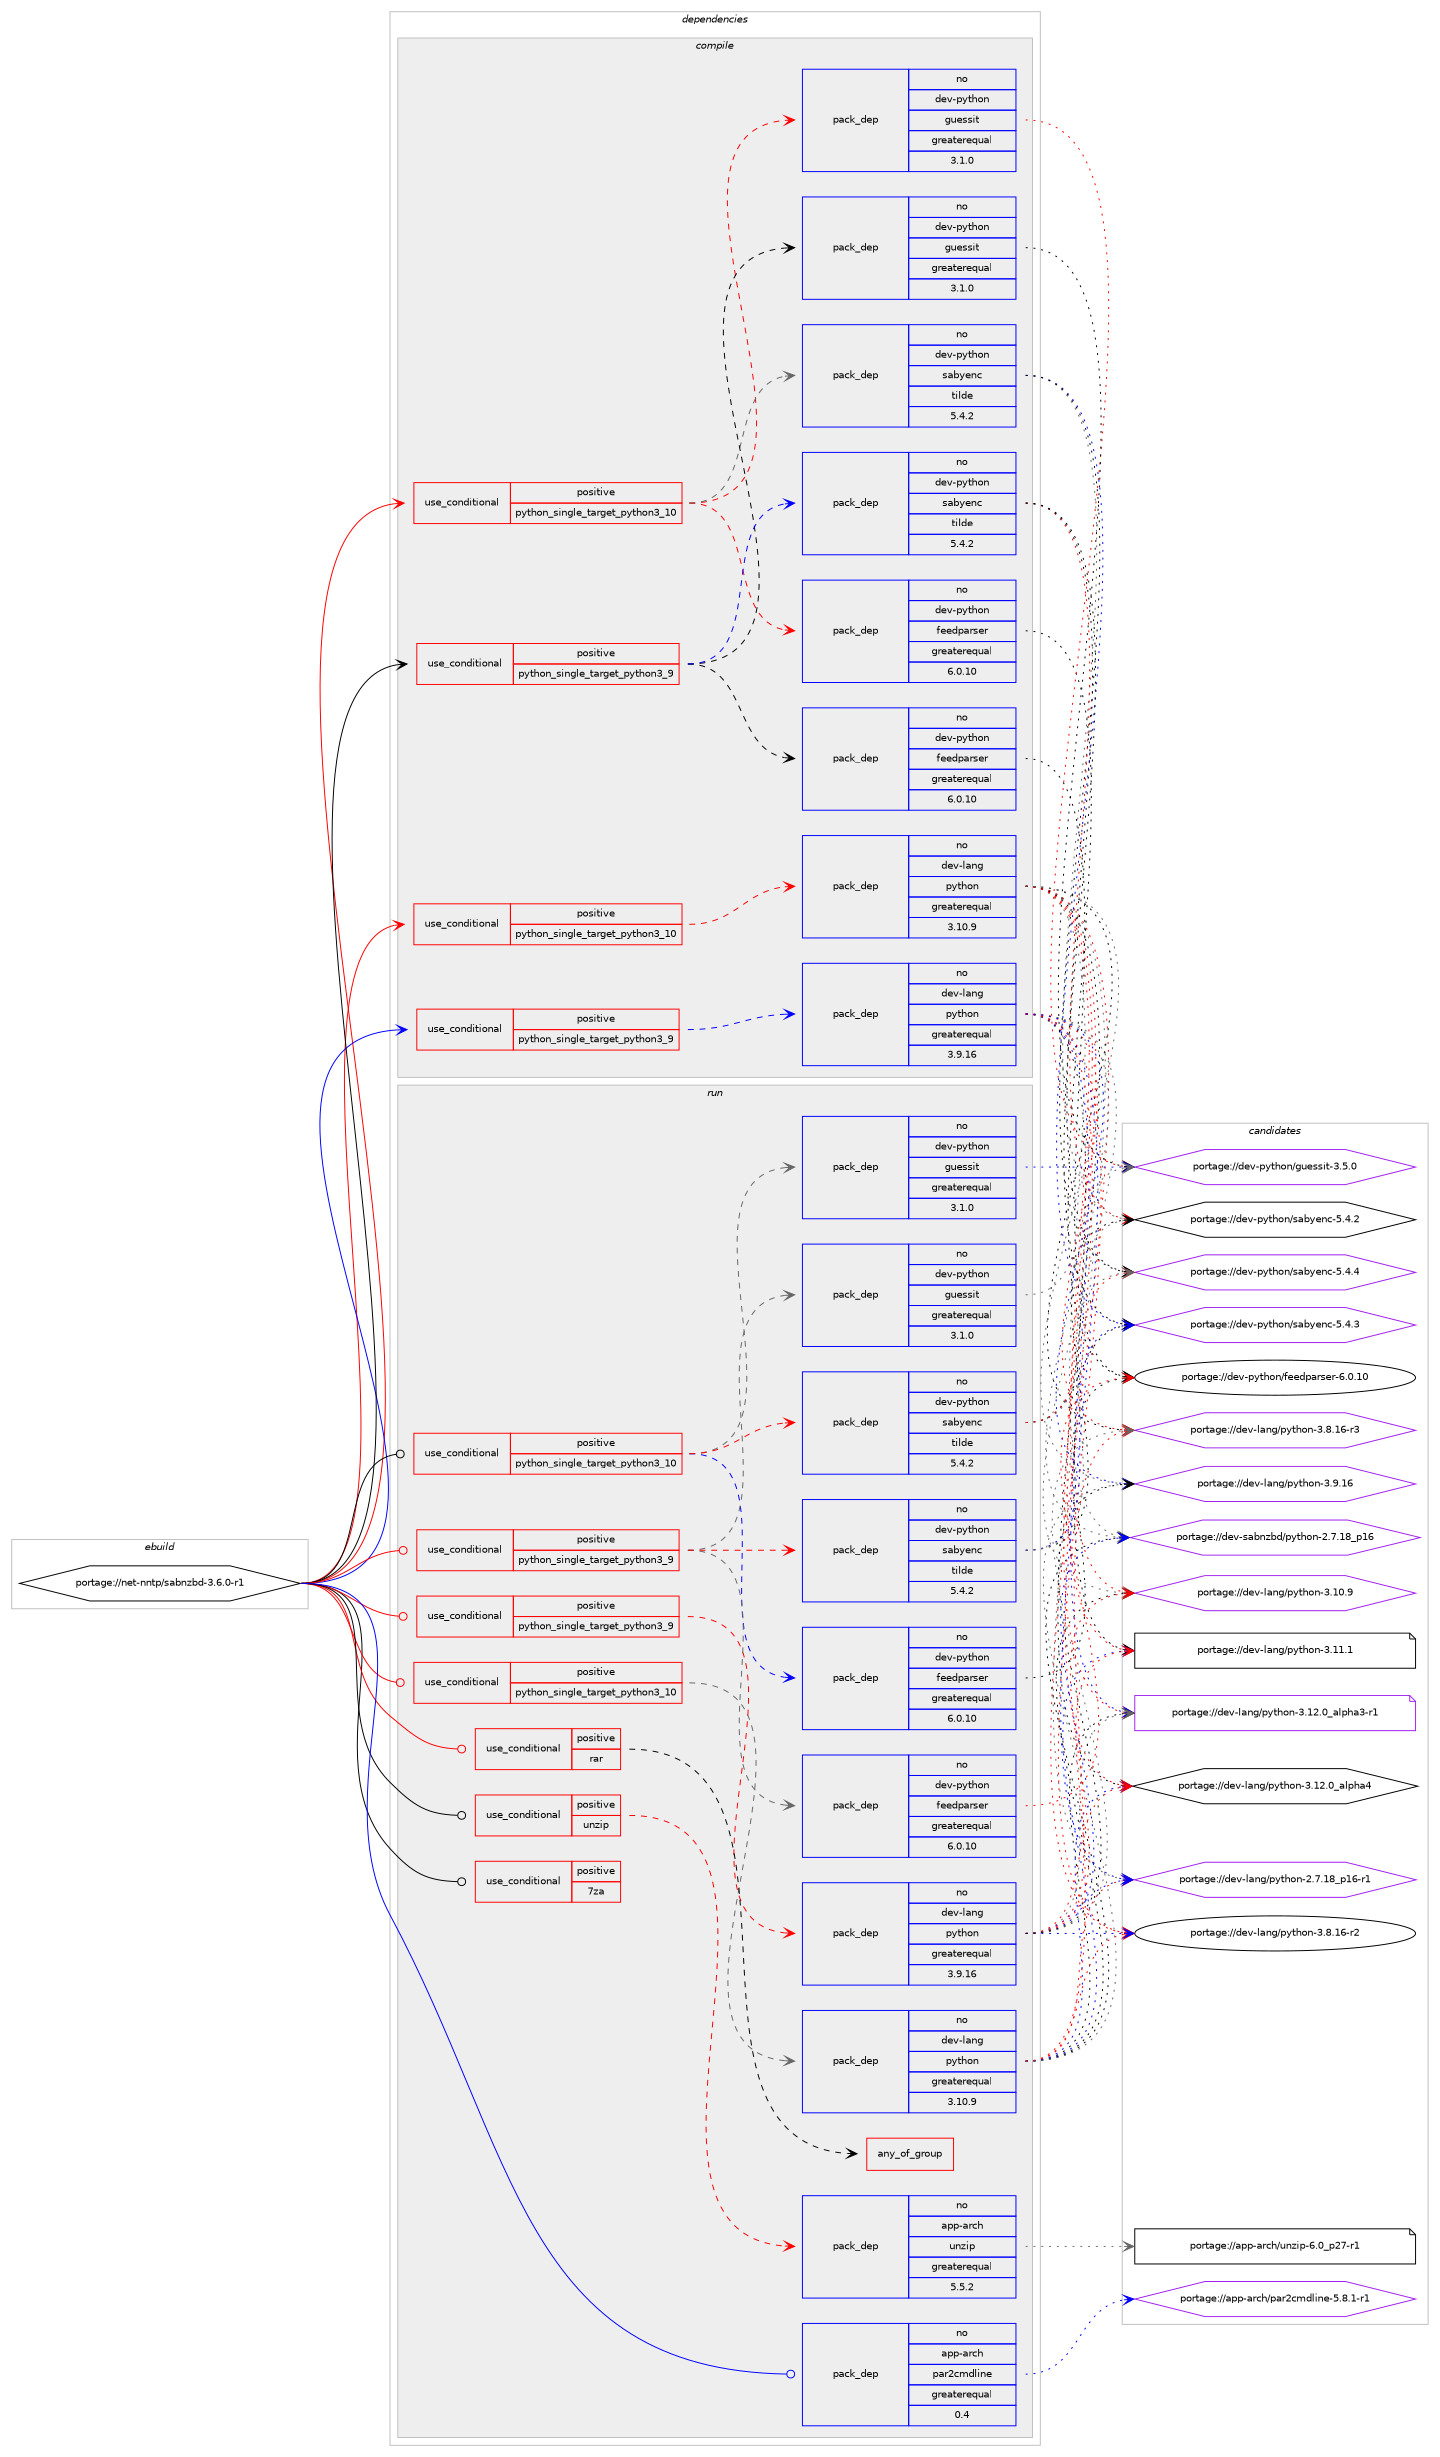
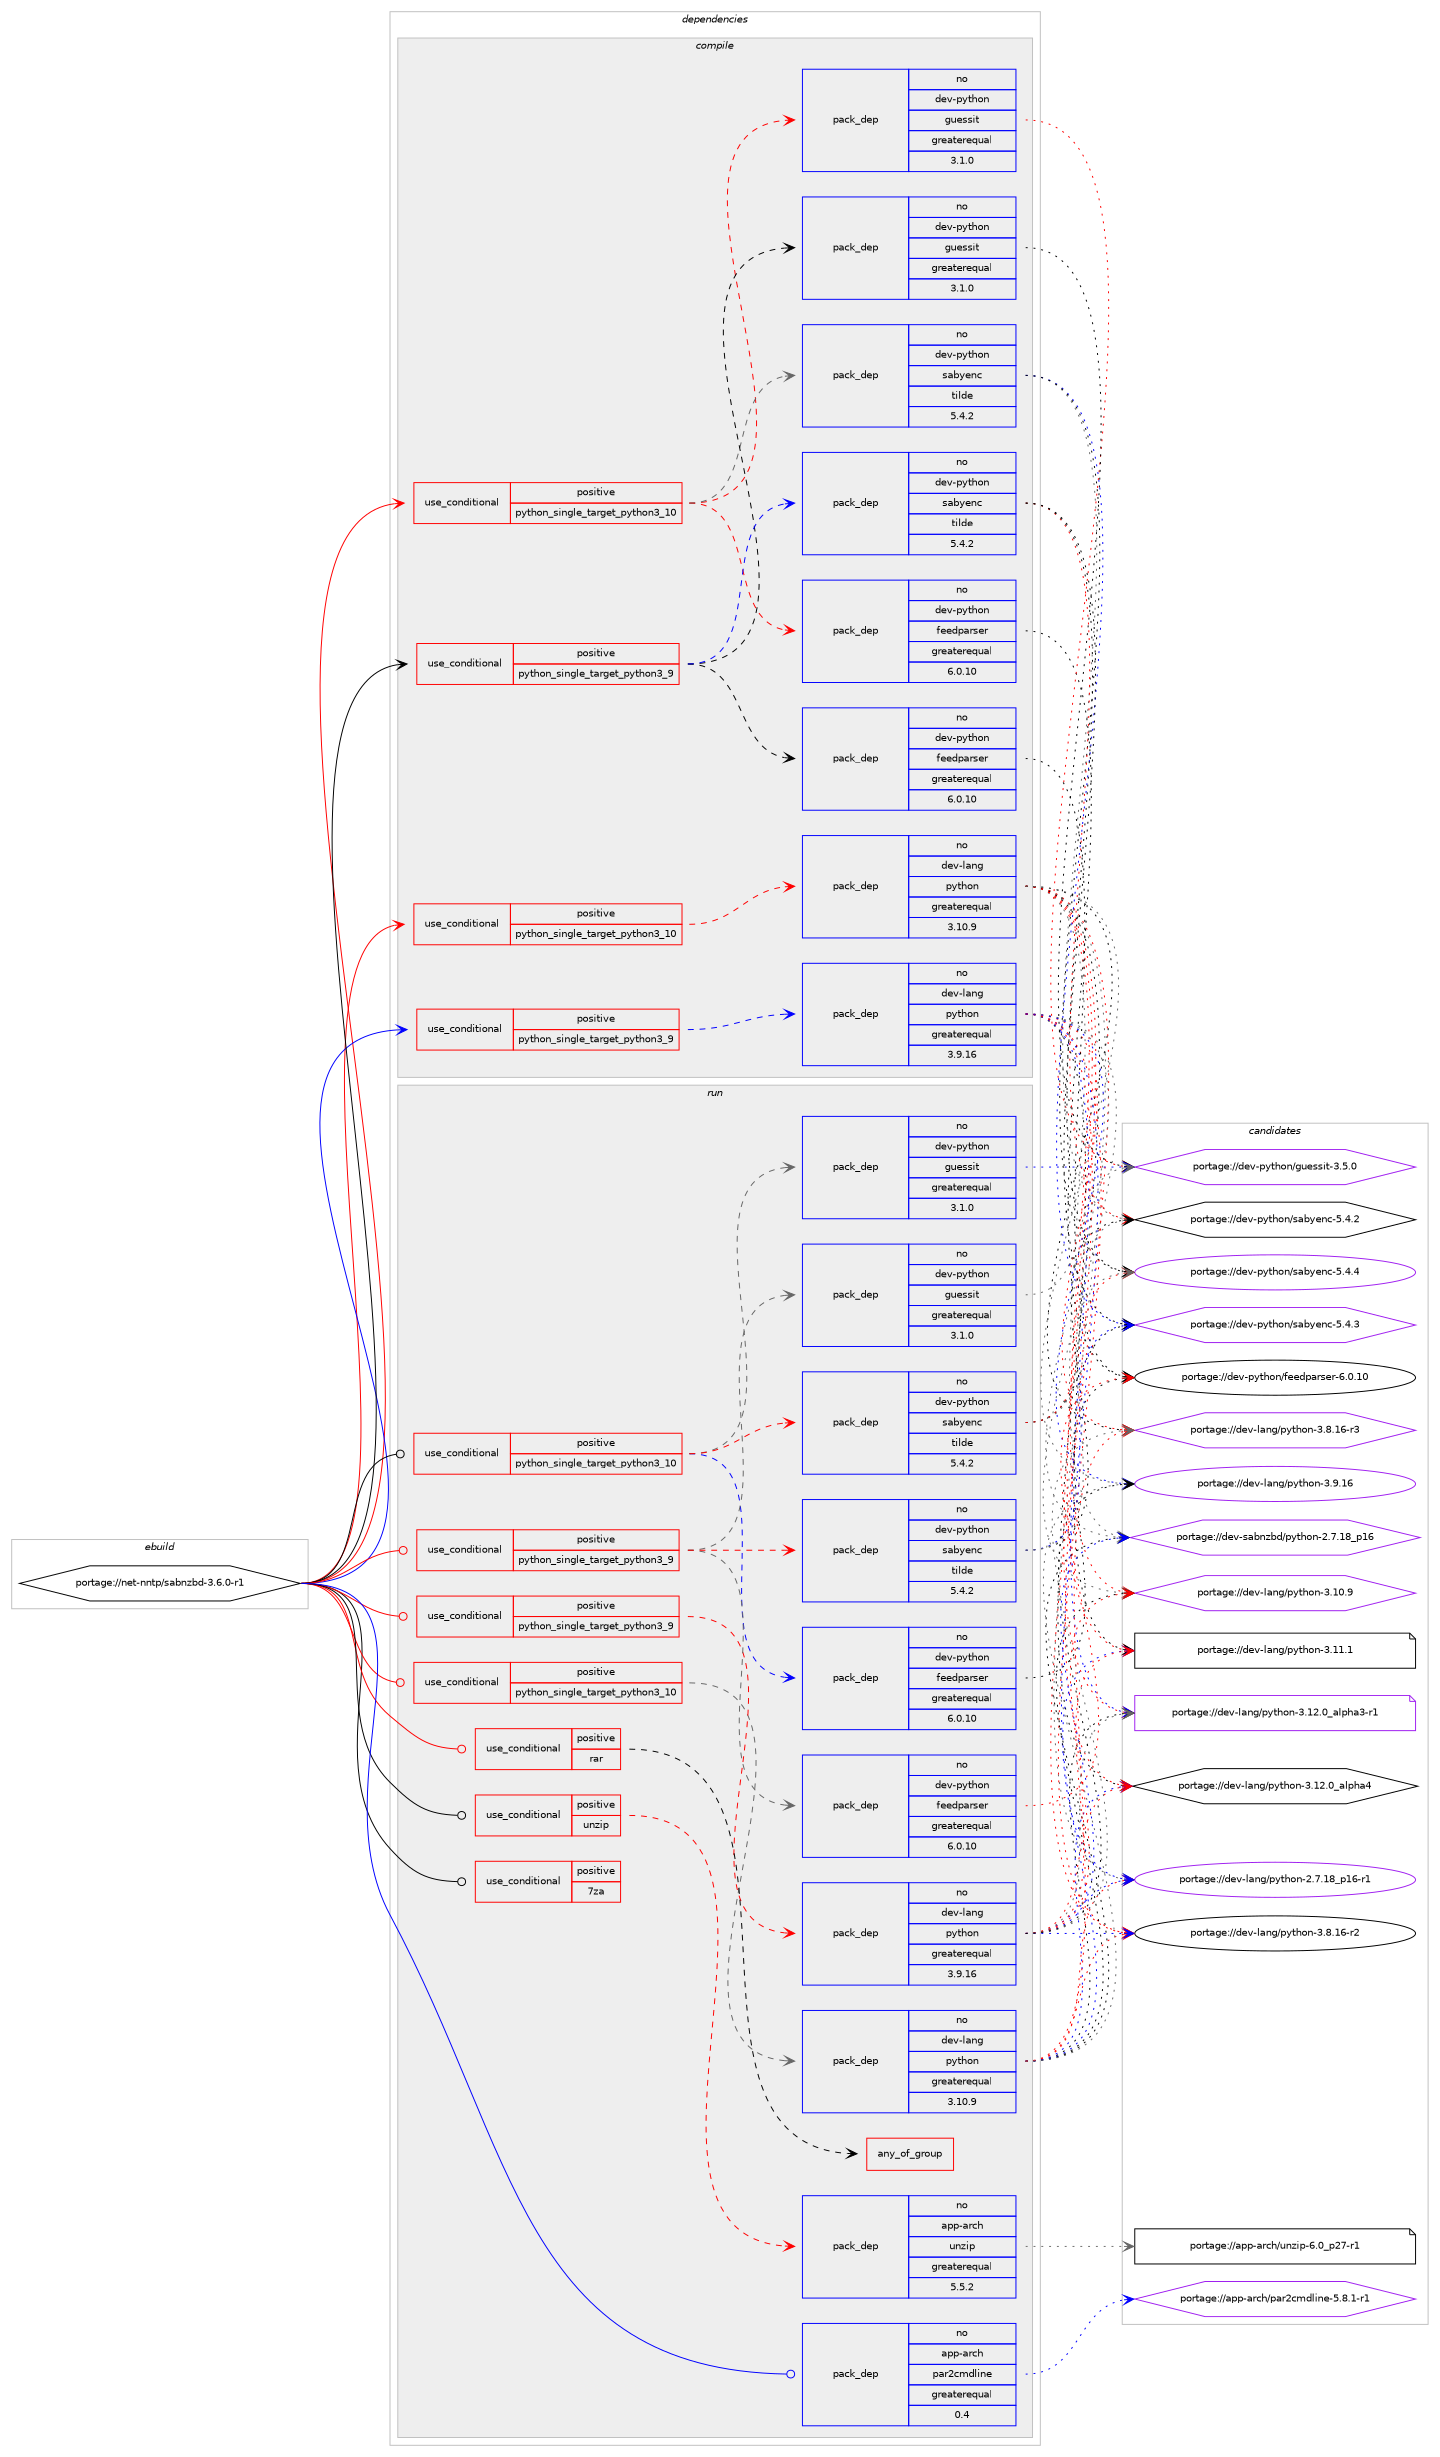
(1275, 1272) -> (1275, 1272)
(1275, 1484) -> (1275, 1484)
(1275, 1880) -> (1275, 1880)
